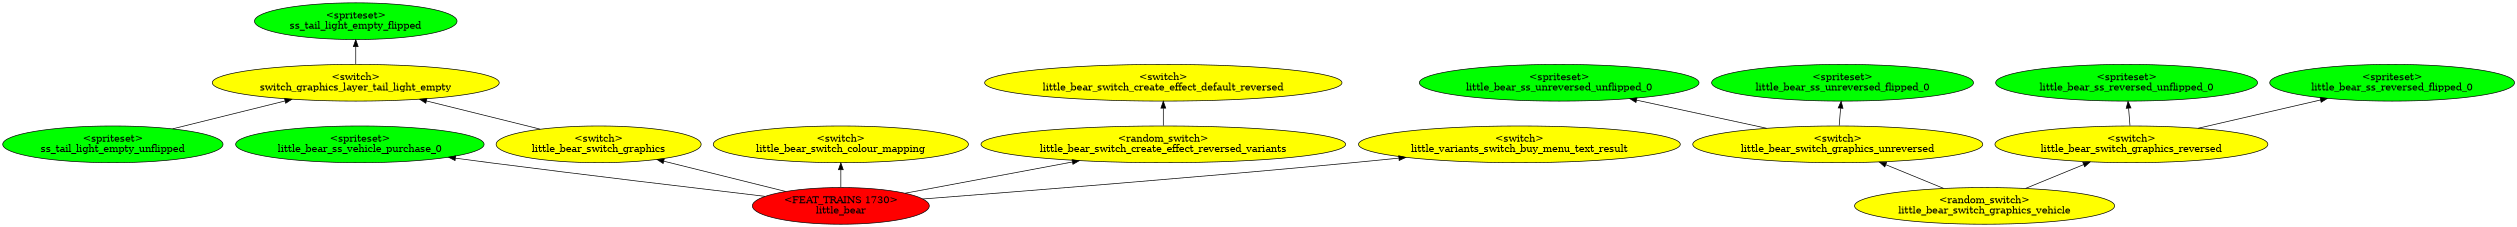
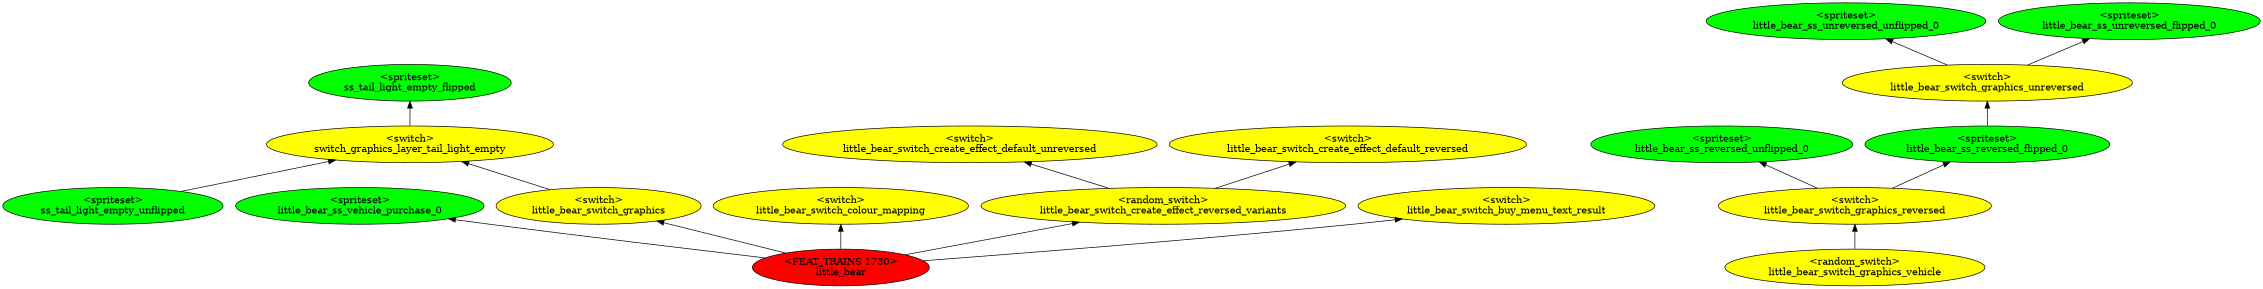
none -> (970, 144)
(1519, 144) -> (1506, 206)
(1915, 177) -> (1987, 117)
